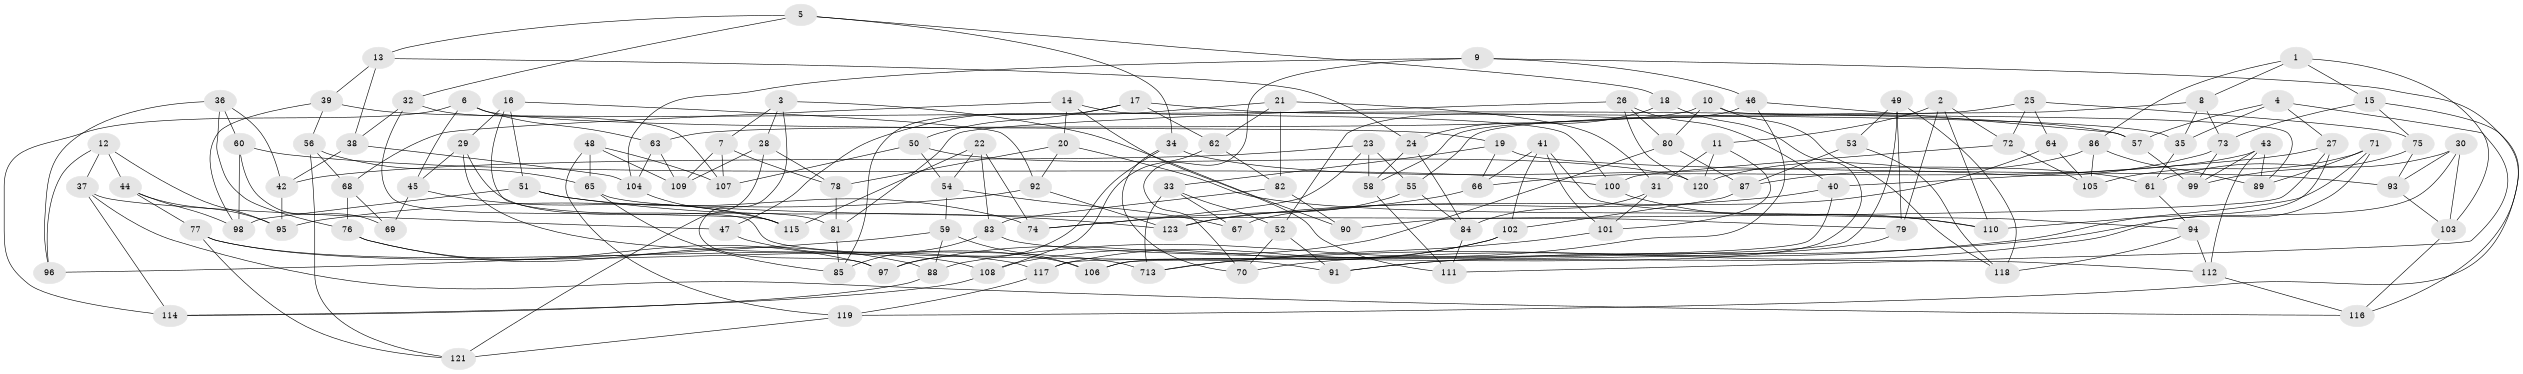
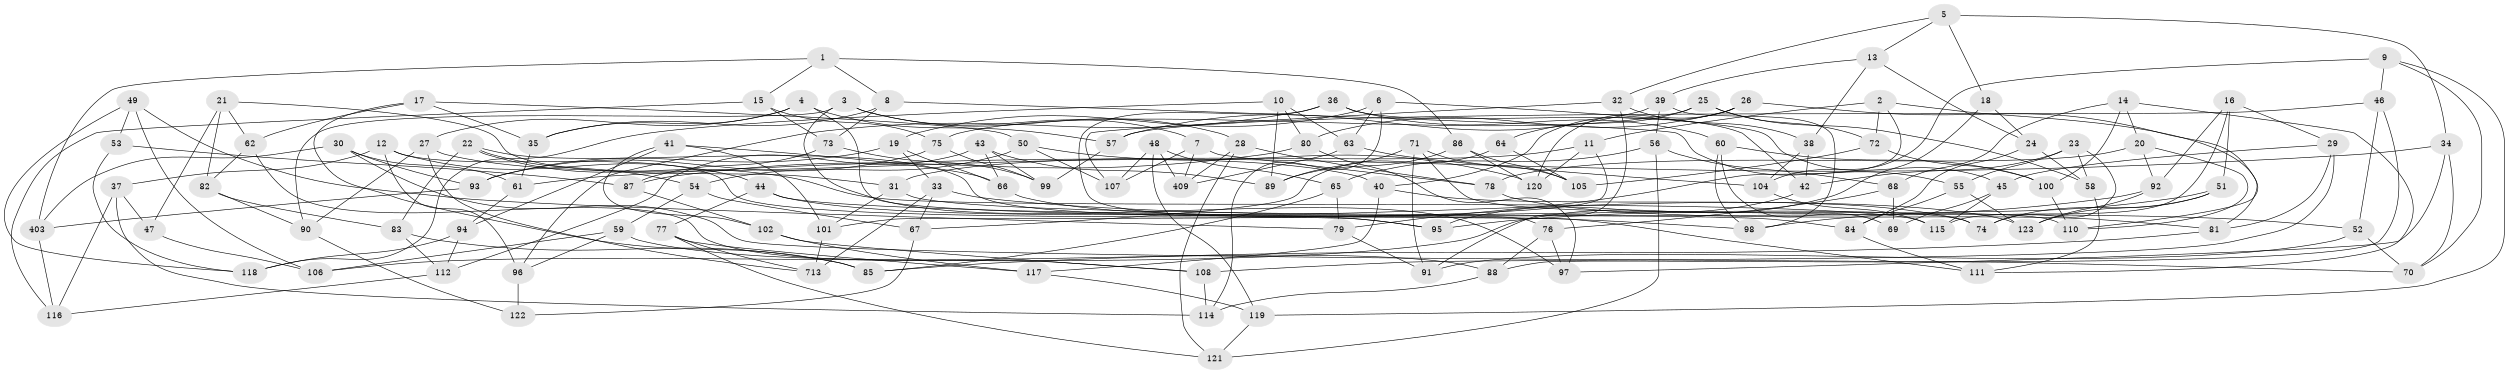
(679, 187) -> (1181, 187)
(2449, 230) -> (37, 230)
none -> (518, 316)
